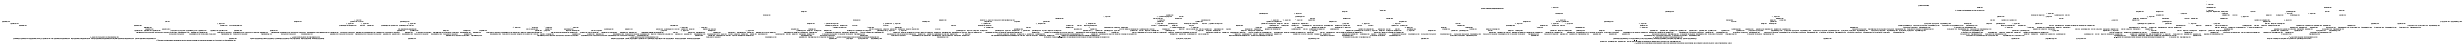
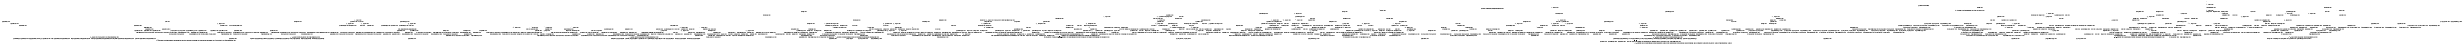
(2150, 22) -> (2150, 21)
